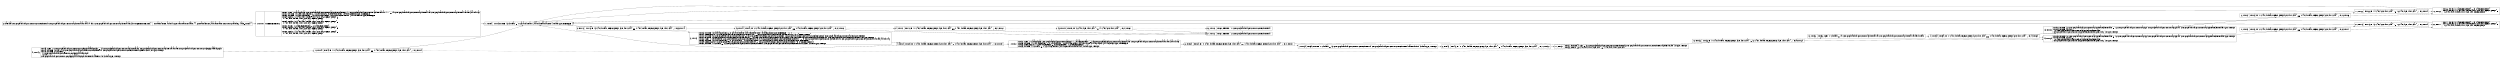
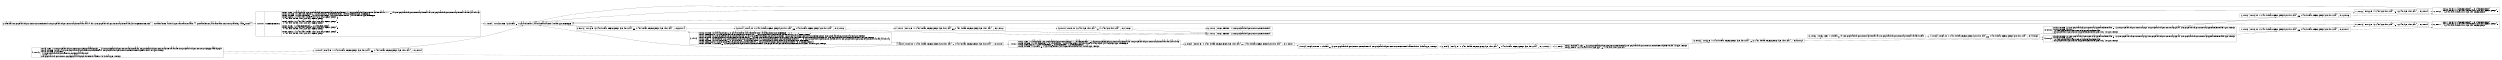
(1000, 51) -> (911, 55)
